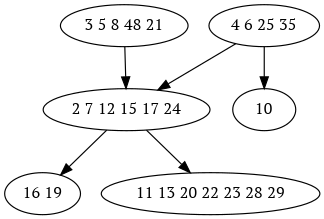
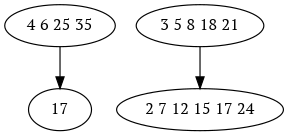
(124, 26) -> (200, 26)
(202, 64) -> none
(264, 110) -> (60, 110)
(43, 194) -> none
(211, 194) -> none
